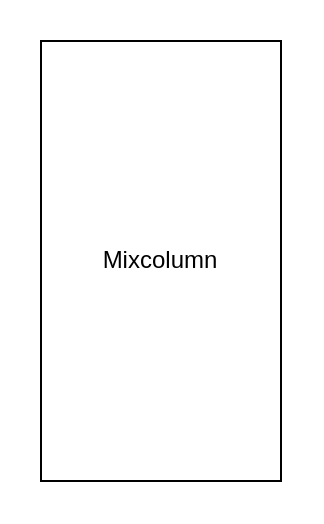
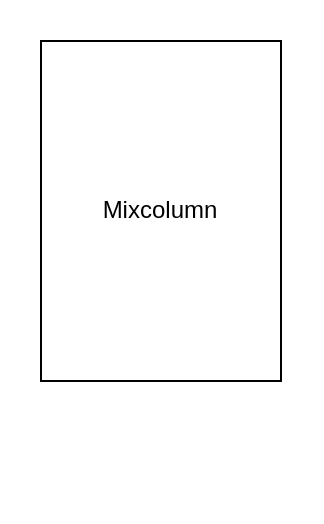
(161, 261) -> (161, 211)
